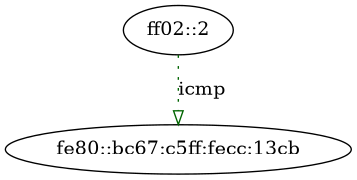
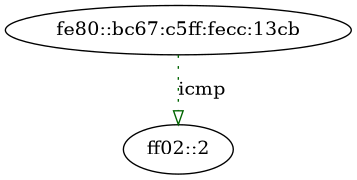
(178, 83) -> (178, 83)
